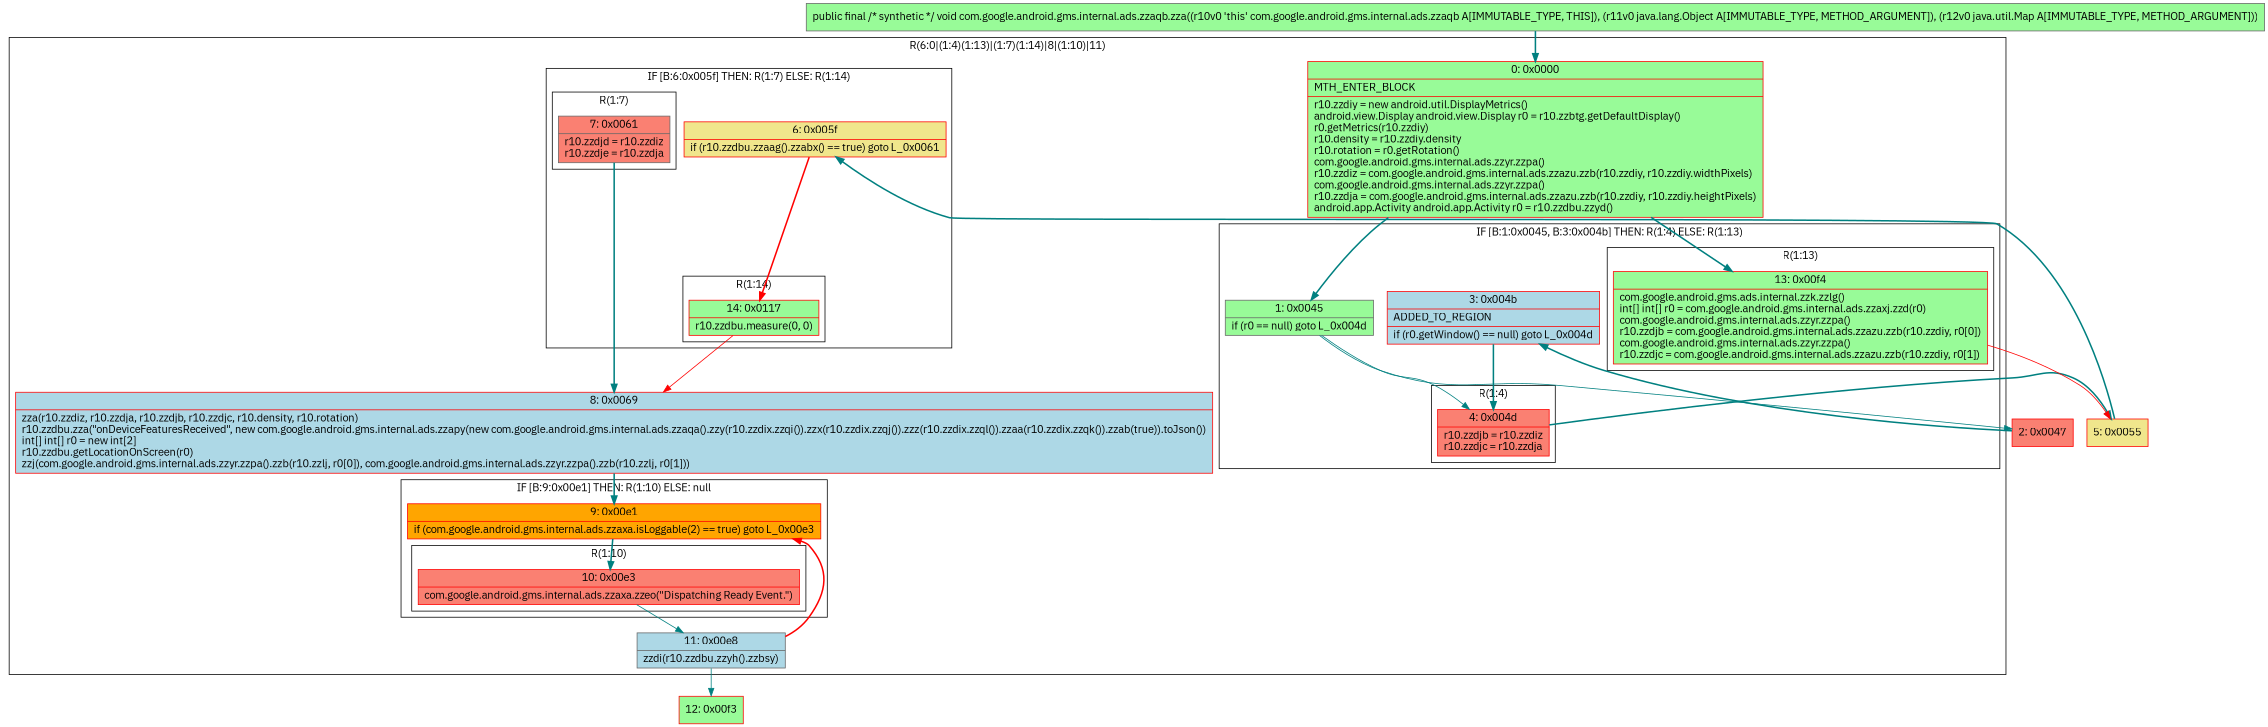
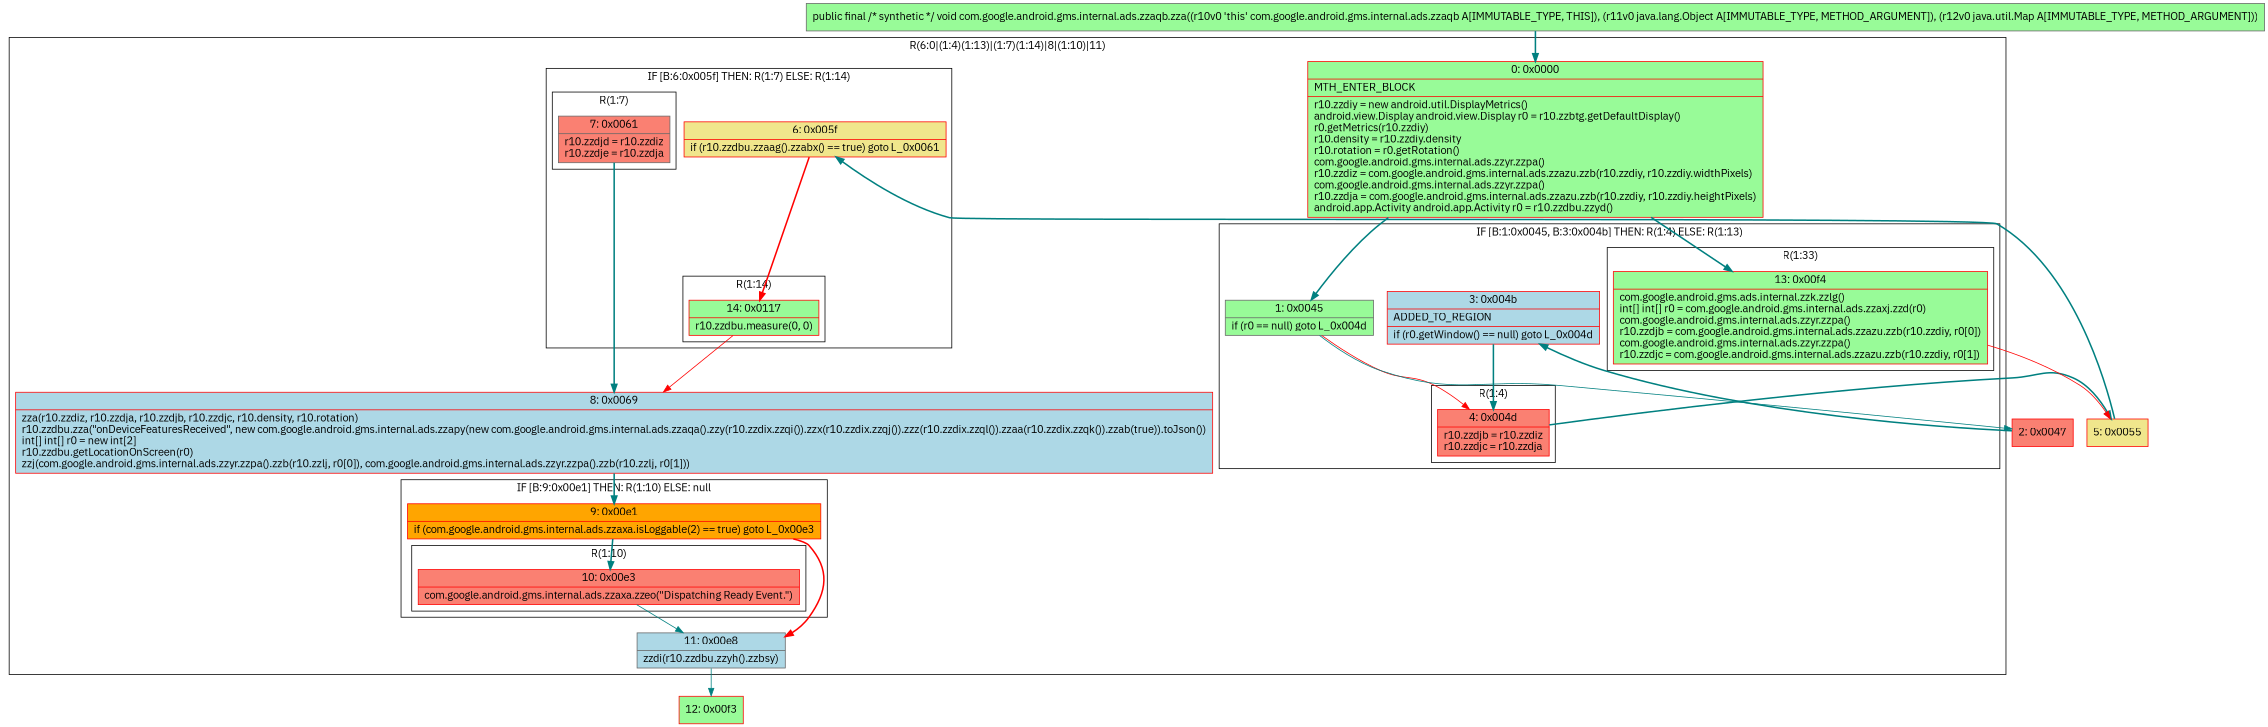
(1800, 256) -> (1800, 256)
(1391, 374) -> (1391, 374)
(822, 592) -> (823, 590)
